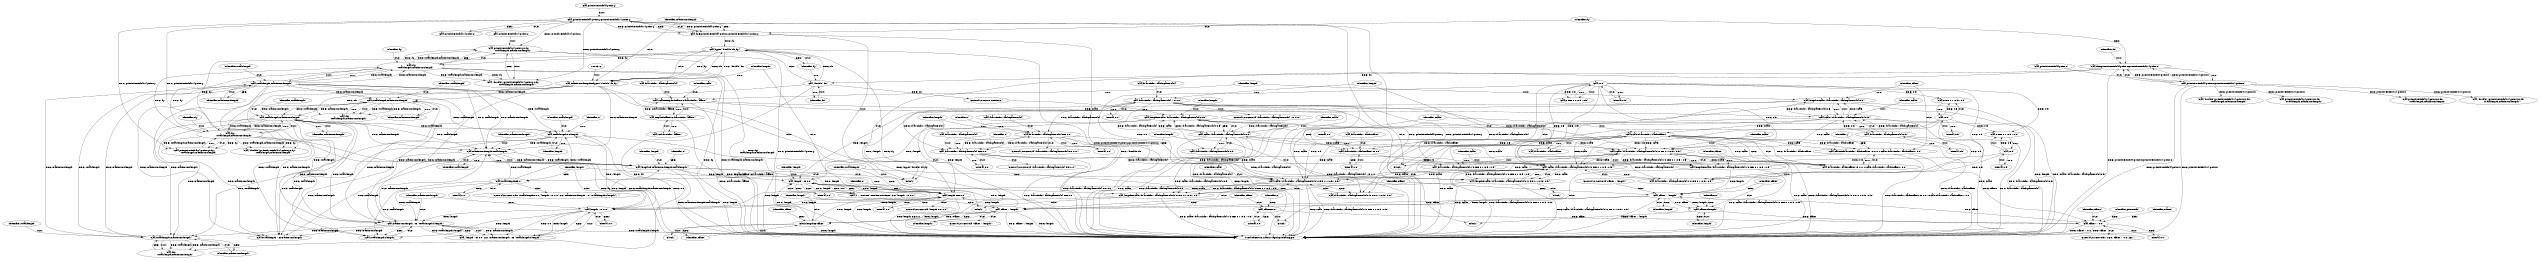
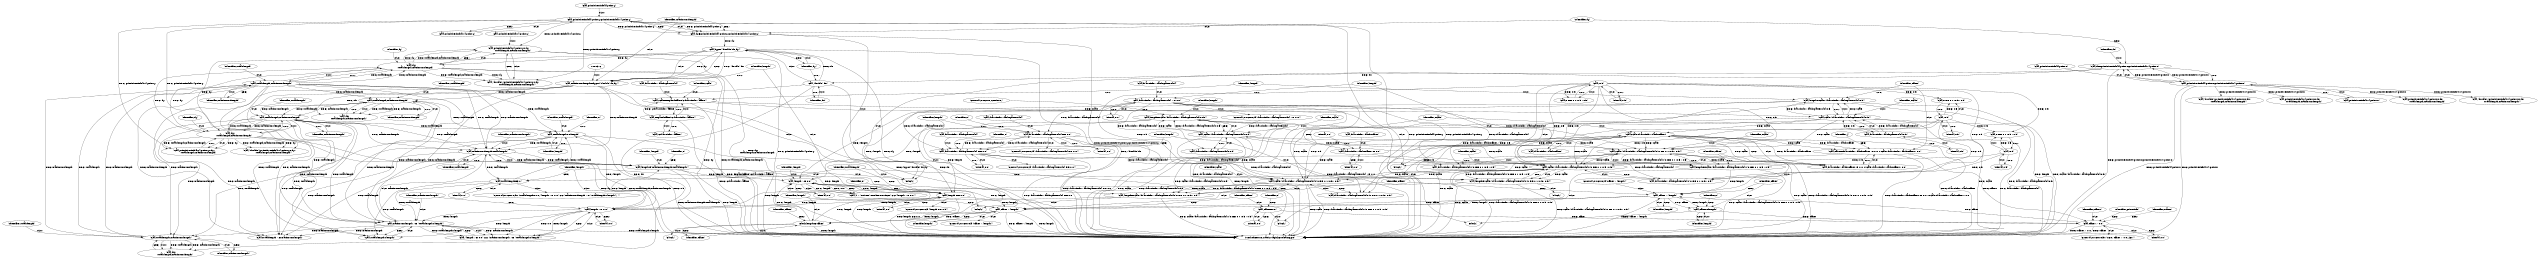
(717, 66) -> (717, 66)
(899, 92) -> (1008, 196)
none -> (2361, 100)
(1497, 139) -> (1462, 142)
(508, 164) -> (487, 169)
(981, 203) -> (981, 199)
